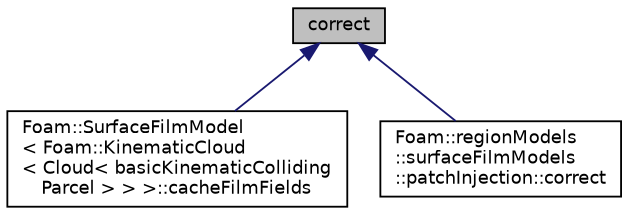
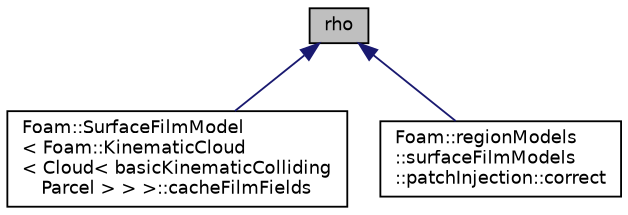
(339, 26) -> (339, 26)
